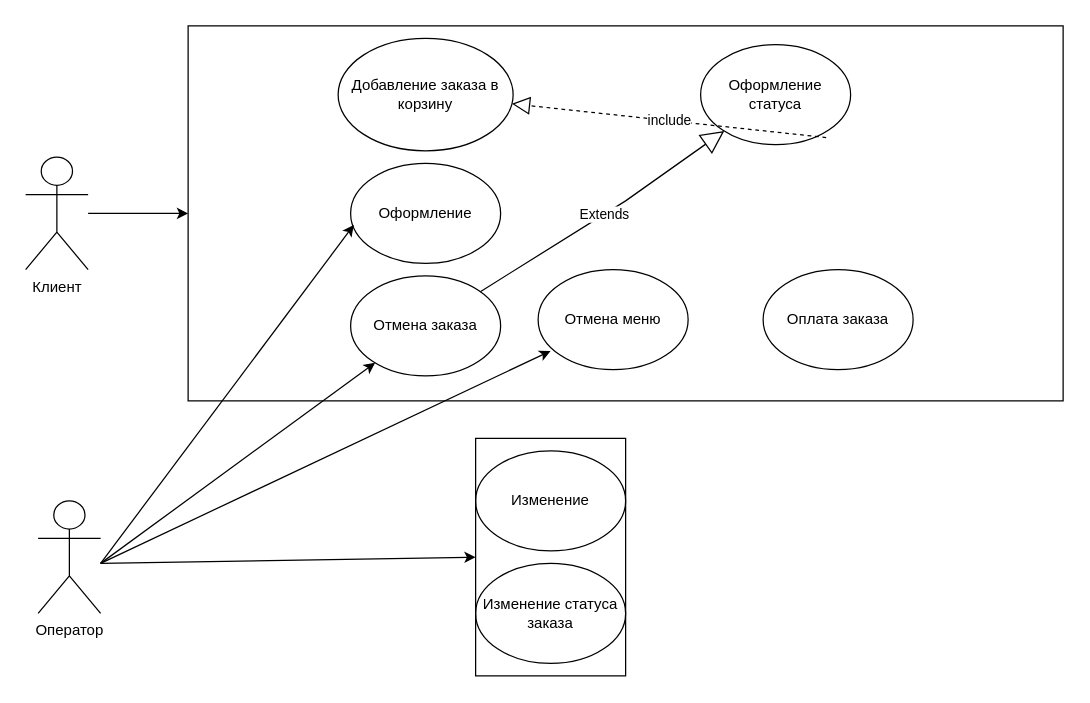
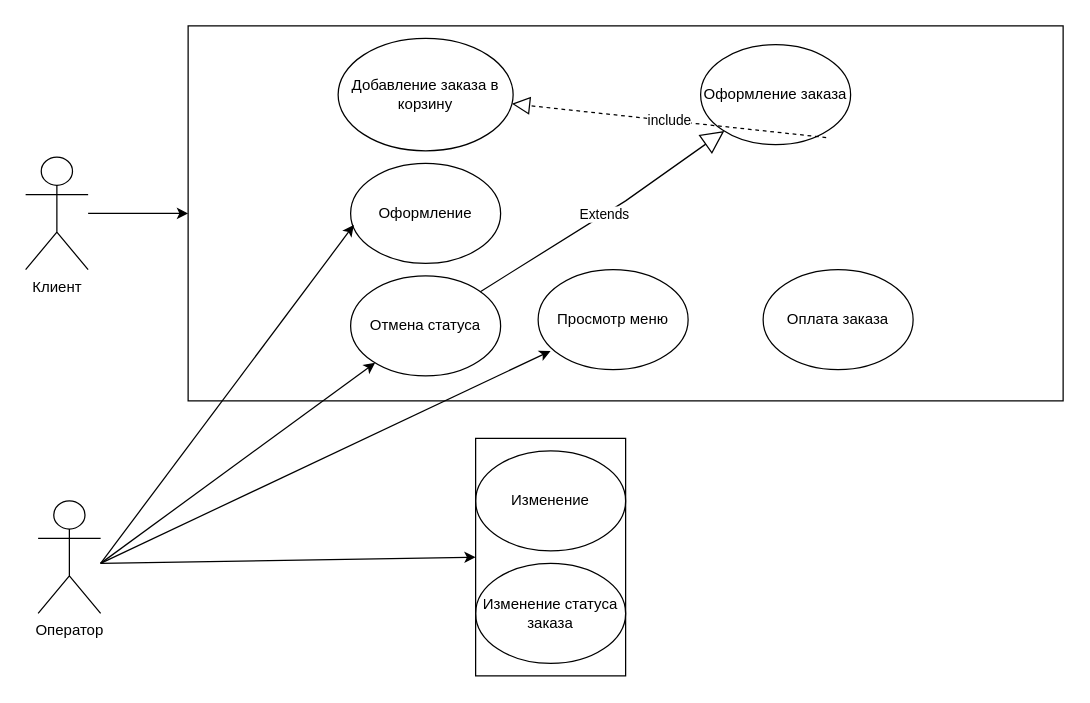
(776, 94) -> (776, 94)
(613, 319) -> (613, 319)
(426, 326) -> (426, 326)
